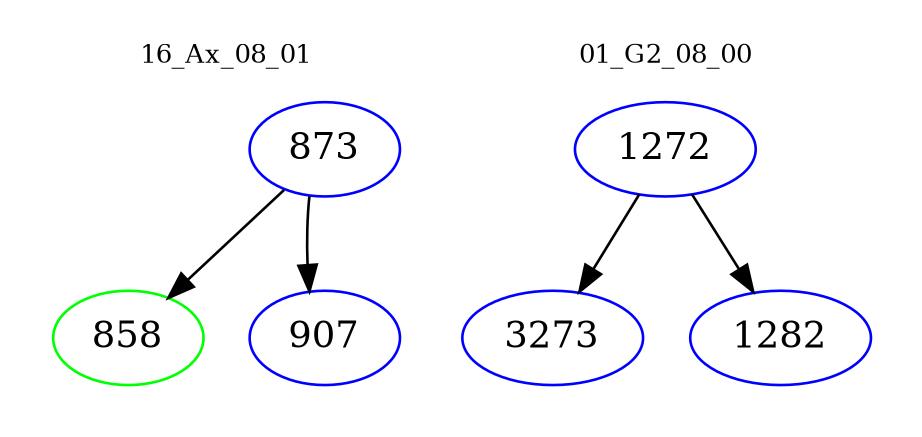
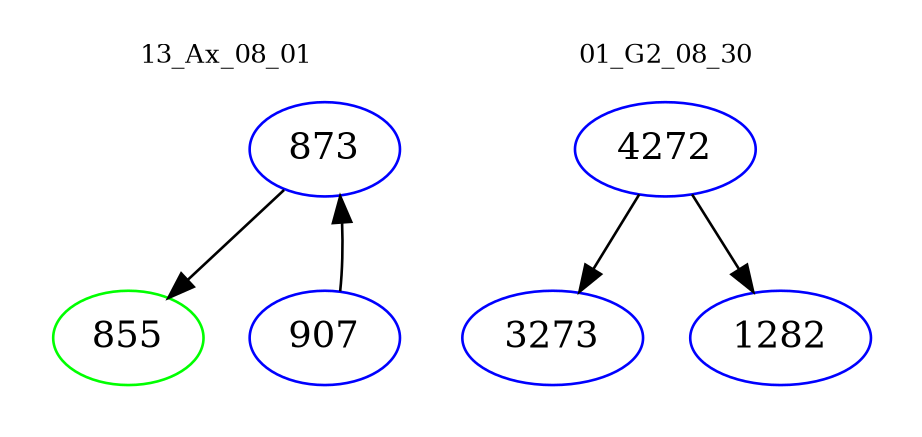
(227, 56) -> (227, 56)
(667, 56) -> (667, 56)
(665, 149) -> (665, 149)
(307, 230) -> (342, 257)
(128, 338) -> (128, 338)
